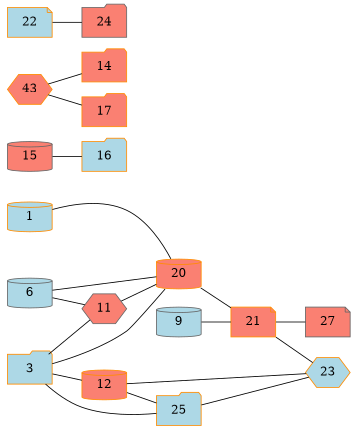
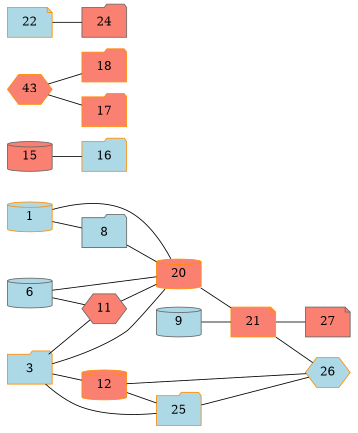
(104, 67) -> (104, 67)
none -> (104, 233)
(328, 372) -> (328, 372)
